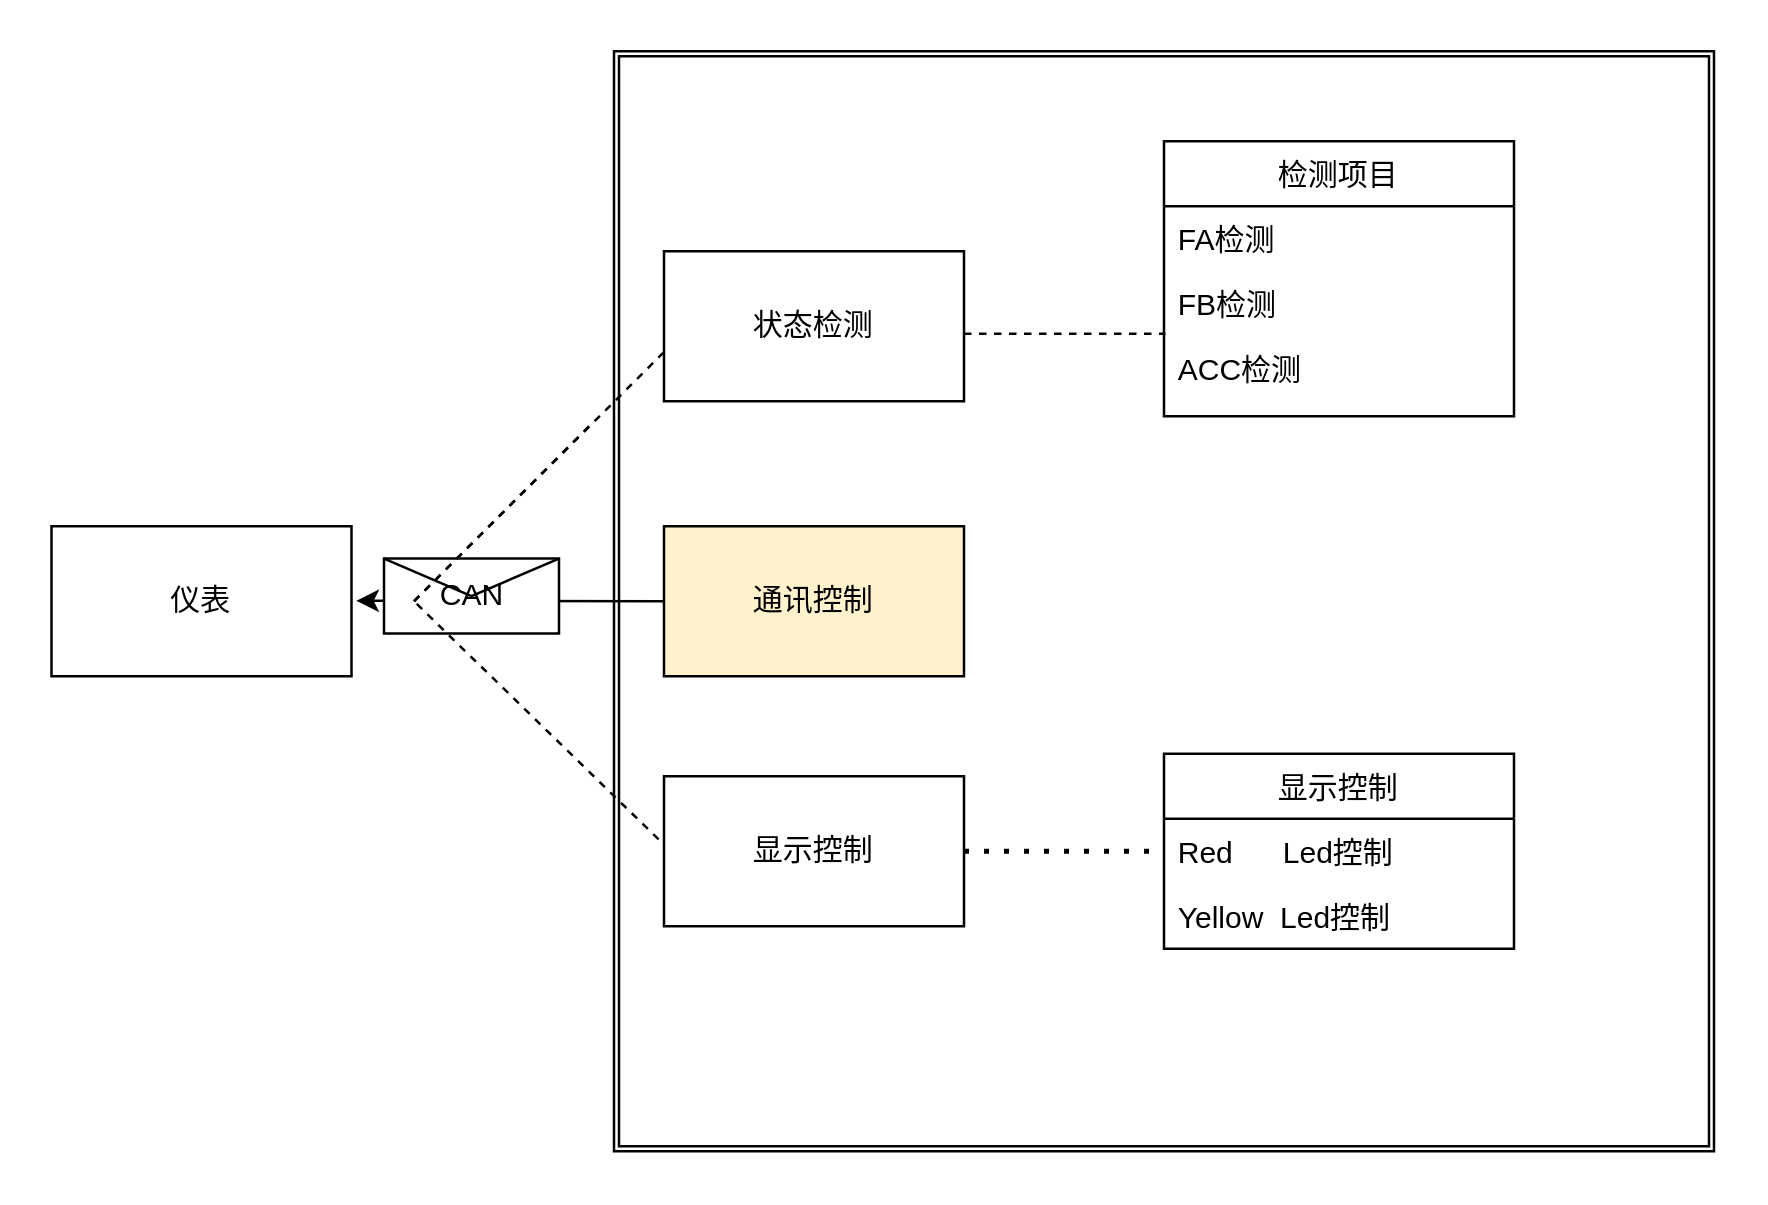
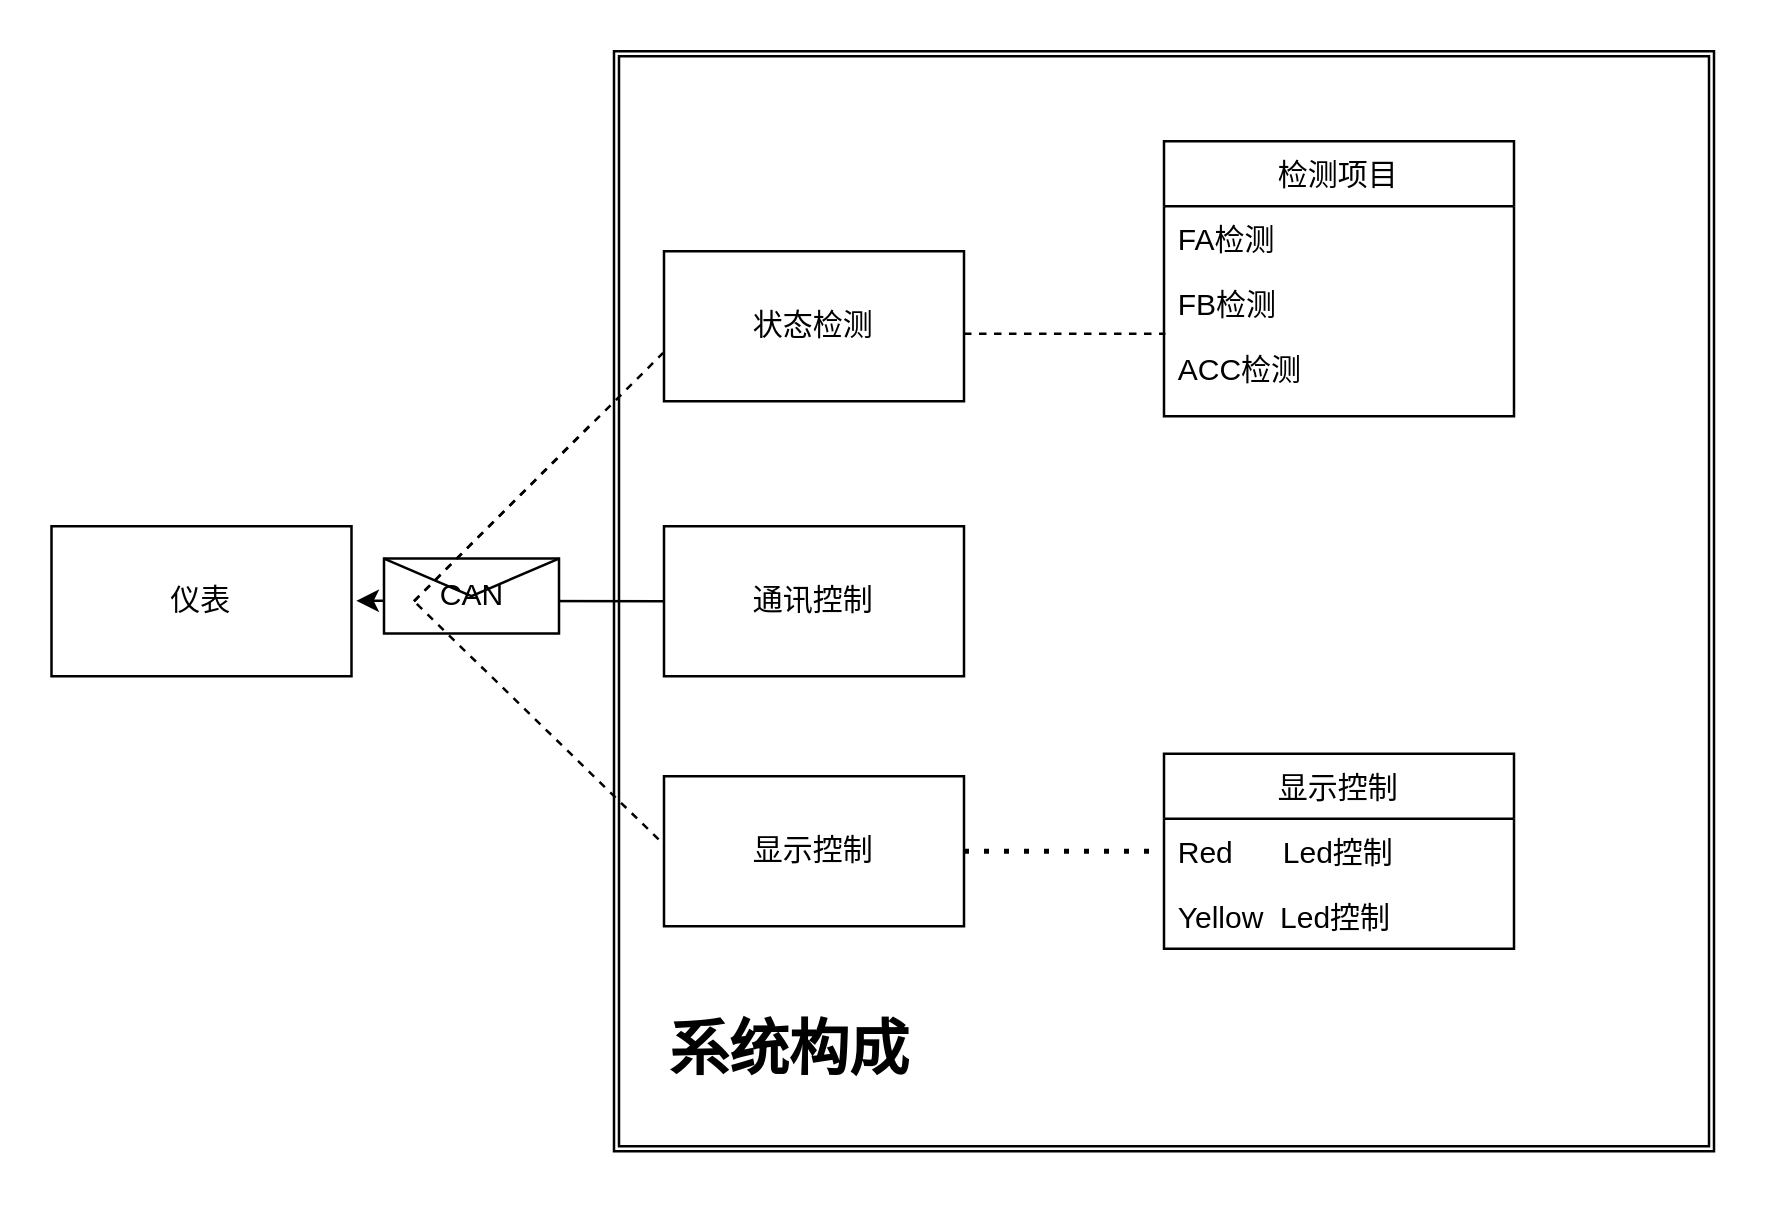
(814, 601) -> (814, 601)
none -> (789, 1051)
